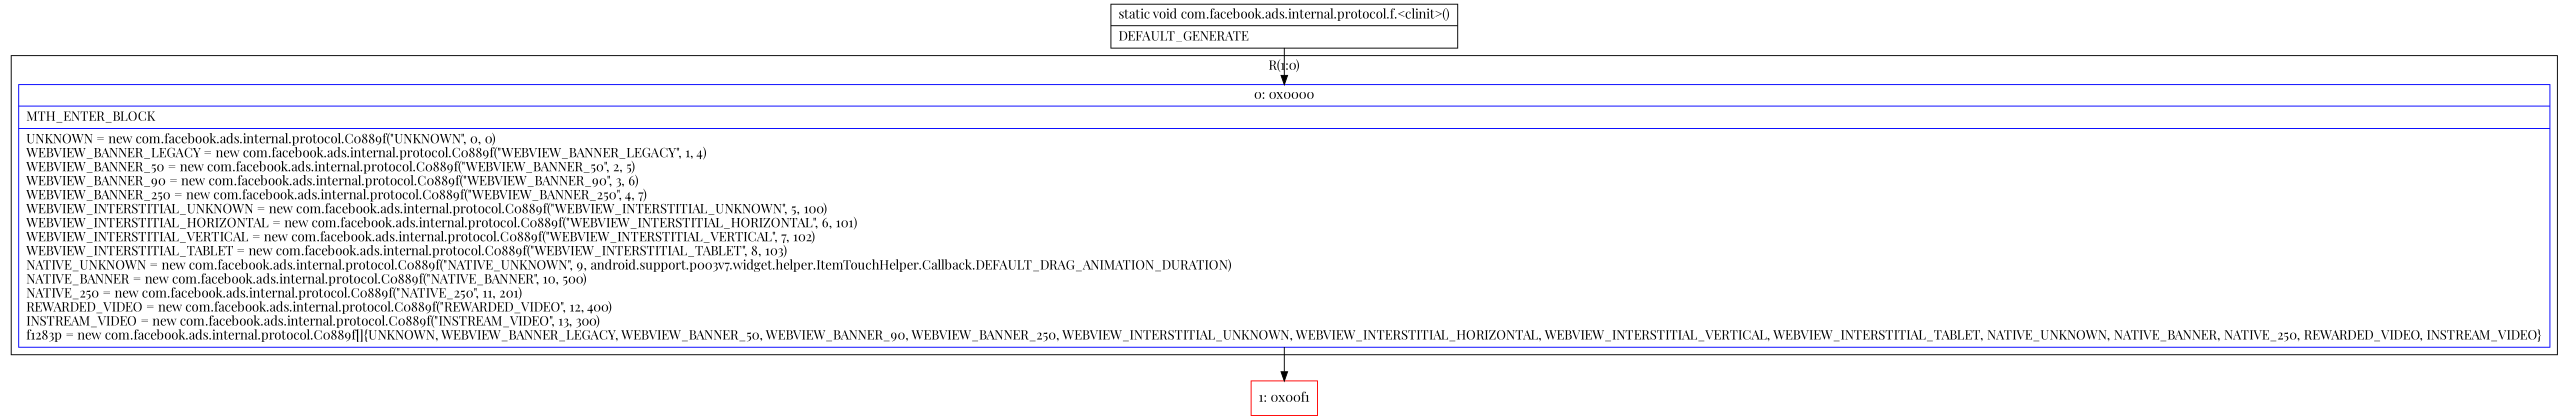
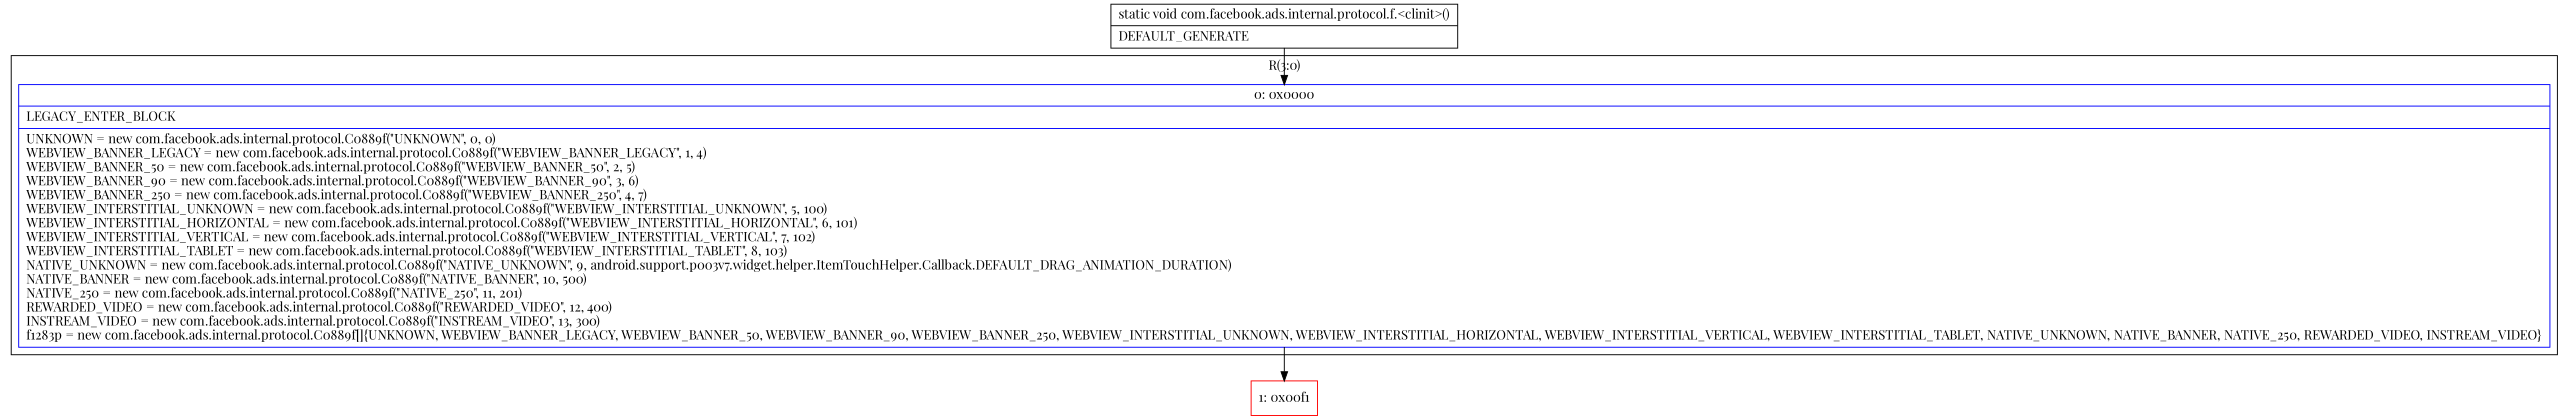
(1284, 66) -> (1284, 66)
(91, 117) -> (101, 117)
